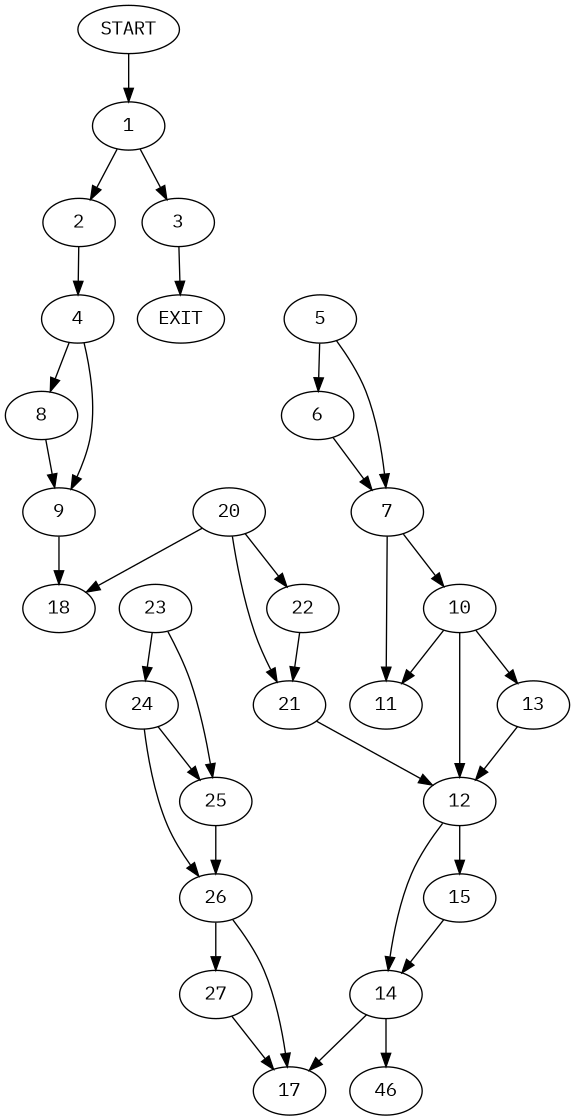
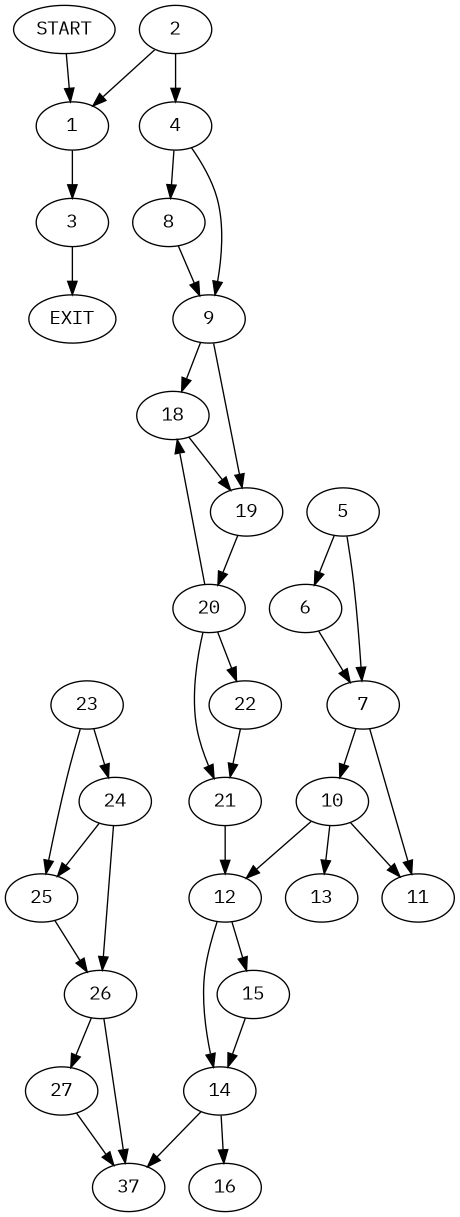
(107, 168) -> (129, 73)
none -> (247, 512)
(501, 748) -> none
(290, 1091) -> (129, 1187)
(386, 1091) -> (225, 1187)
